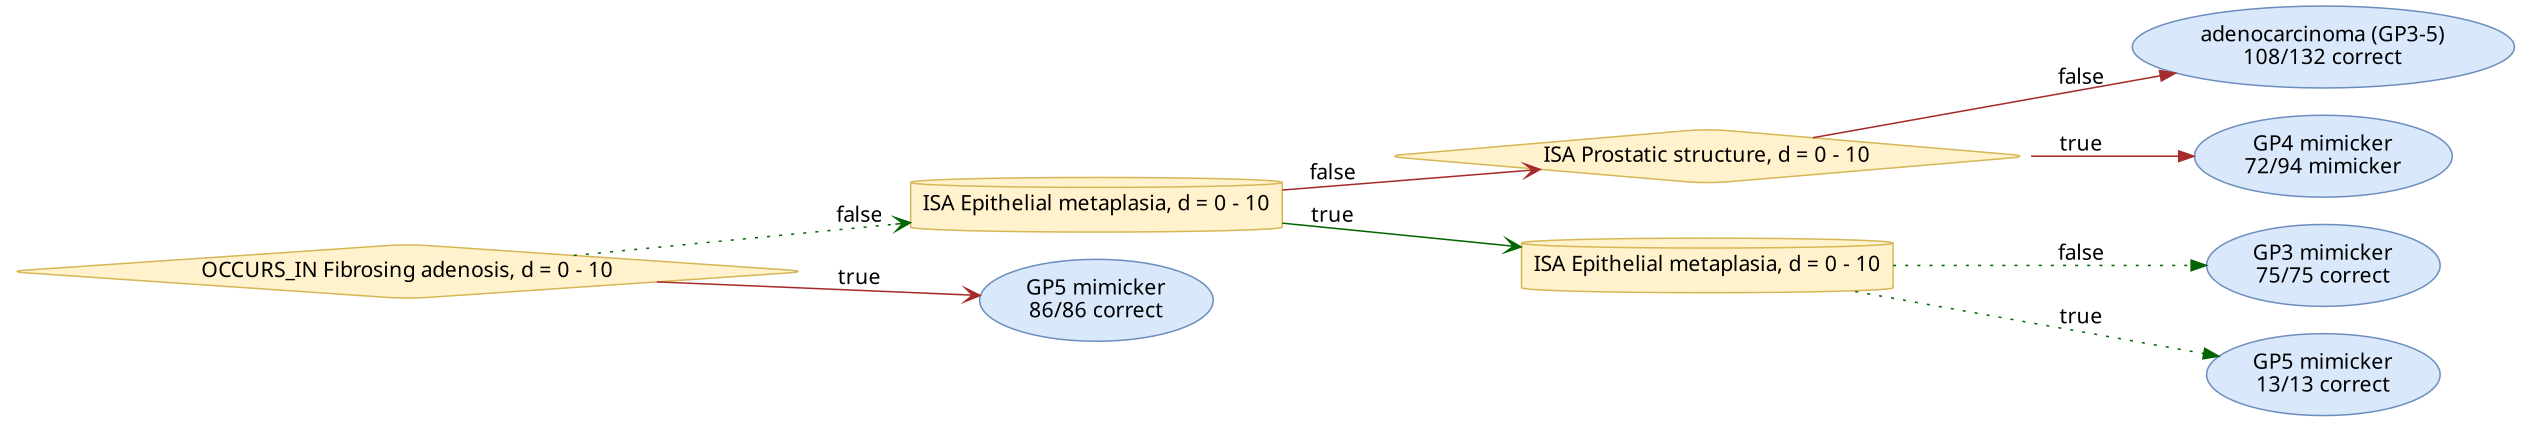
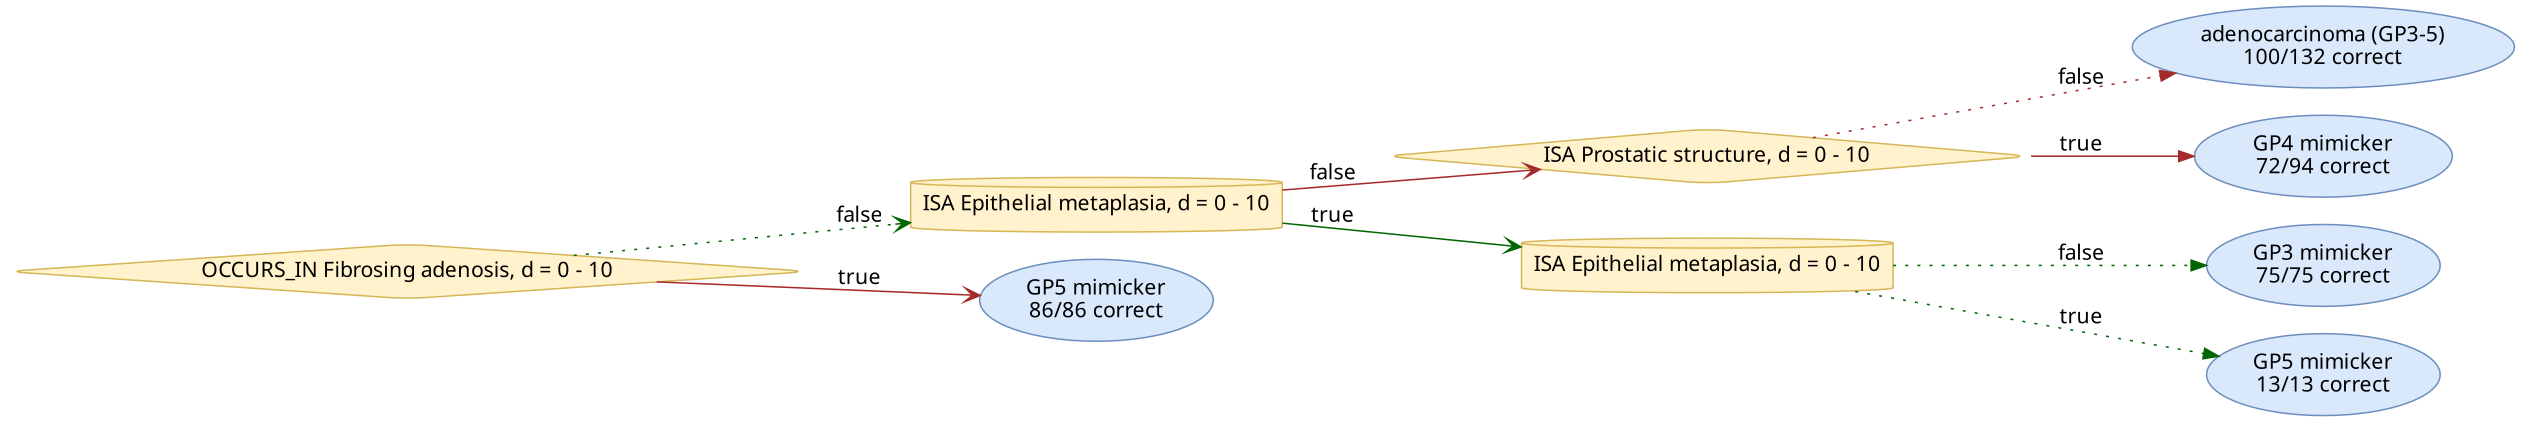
(2323, 58) -> (2323, 58)
(1986, 107) -> (1986, 107)
(2323, 167) -> (2323, 167)
